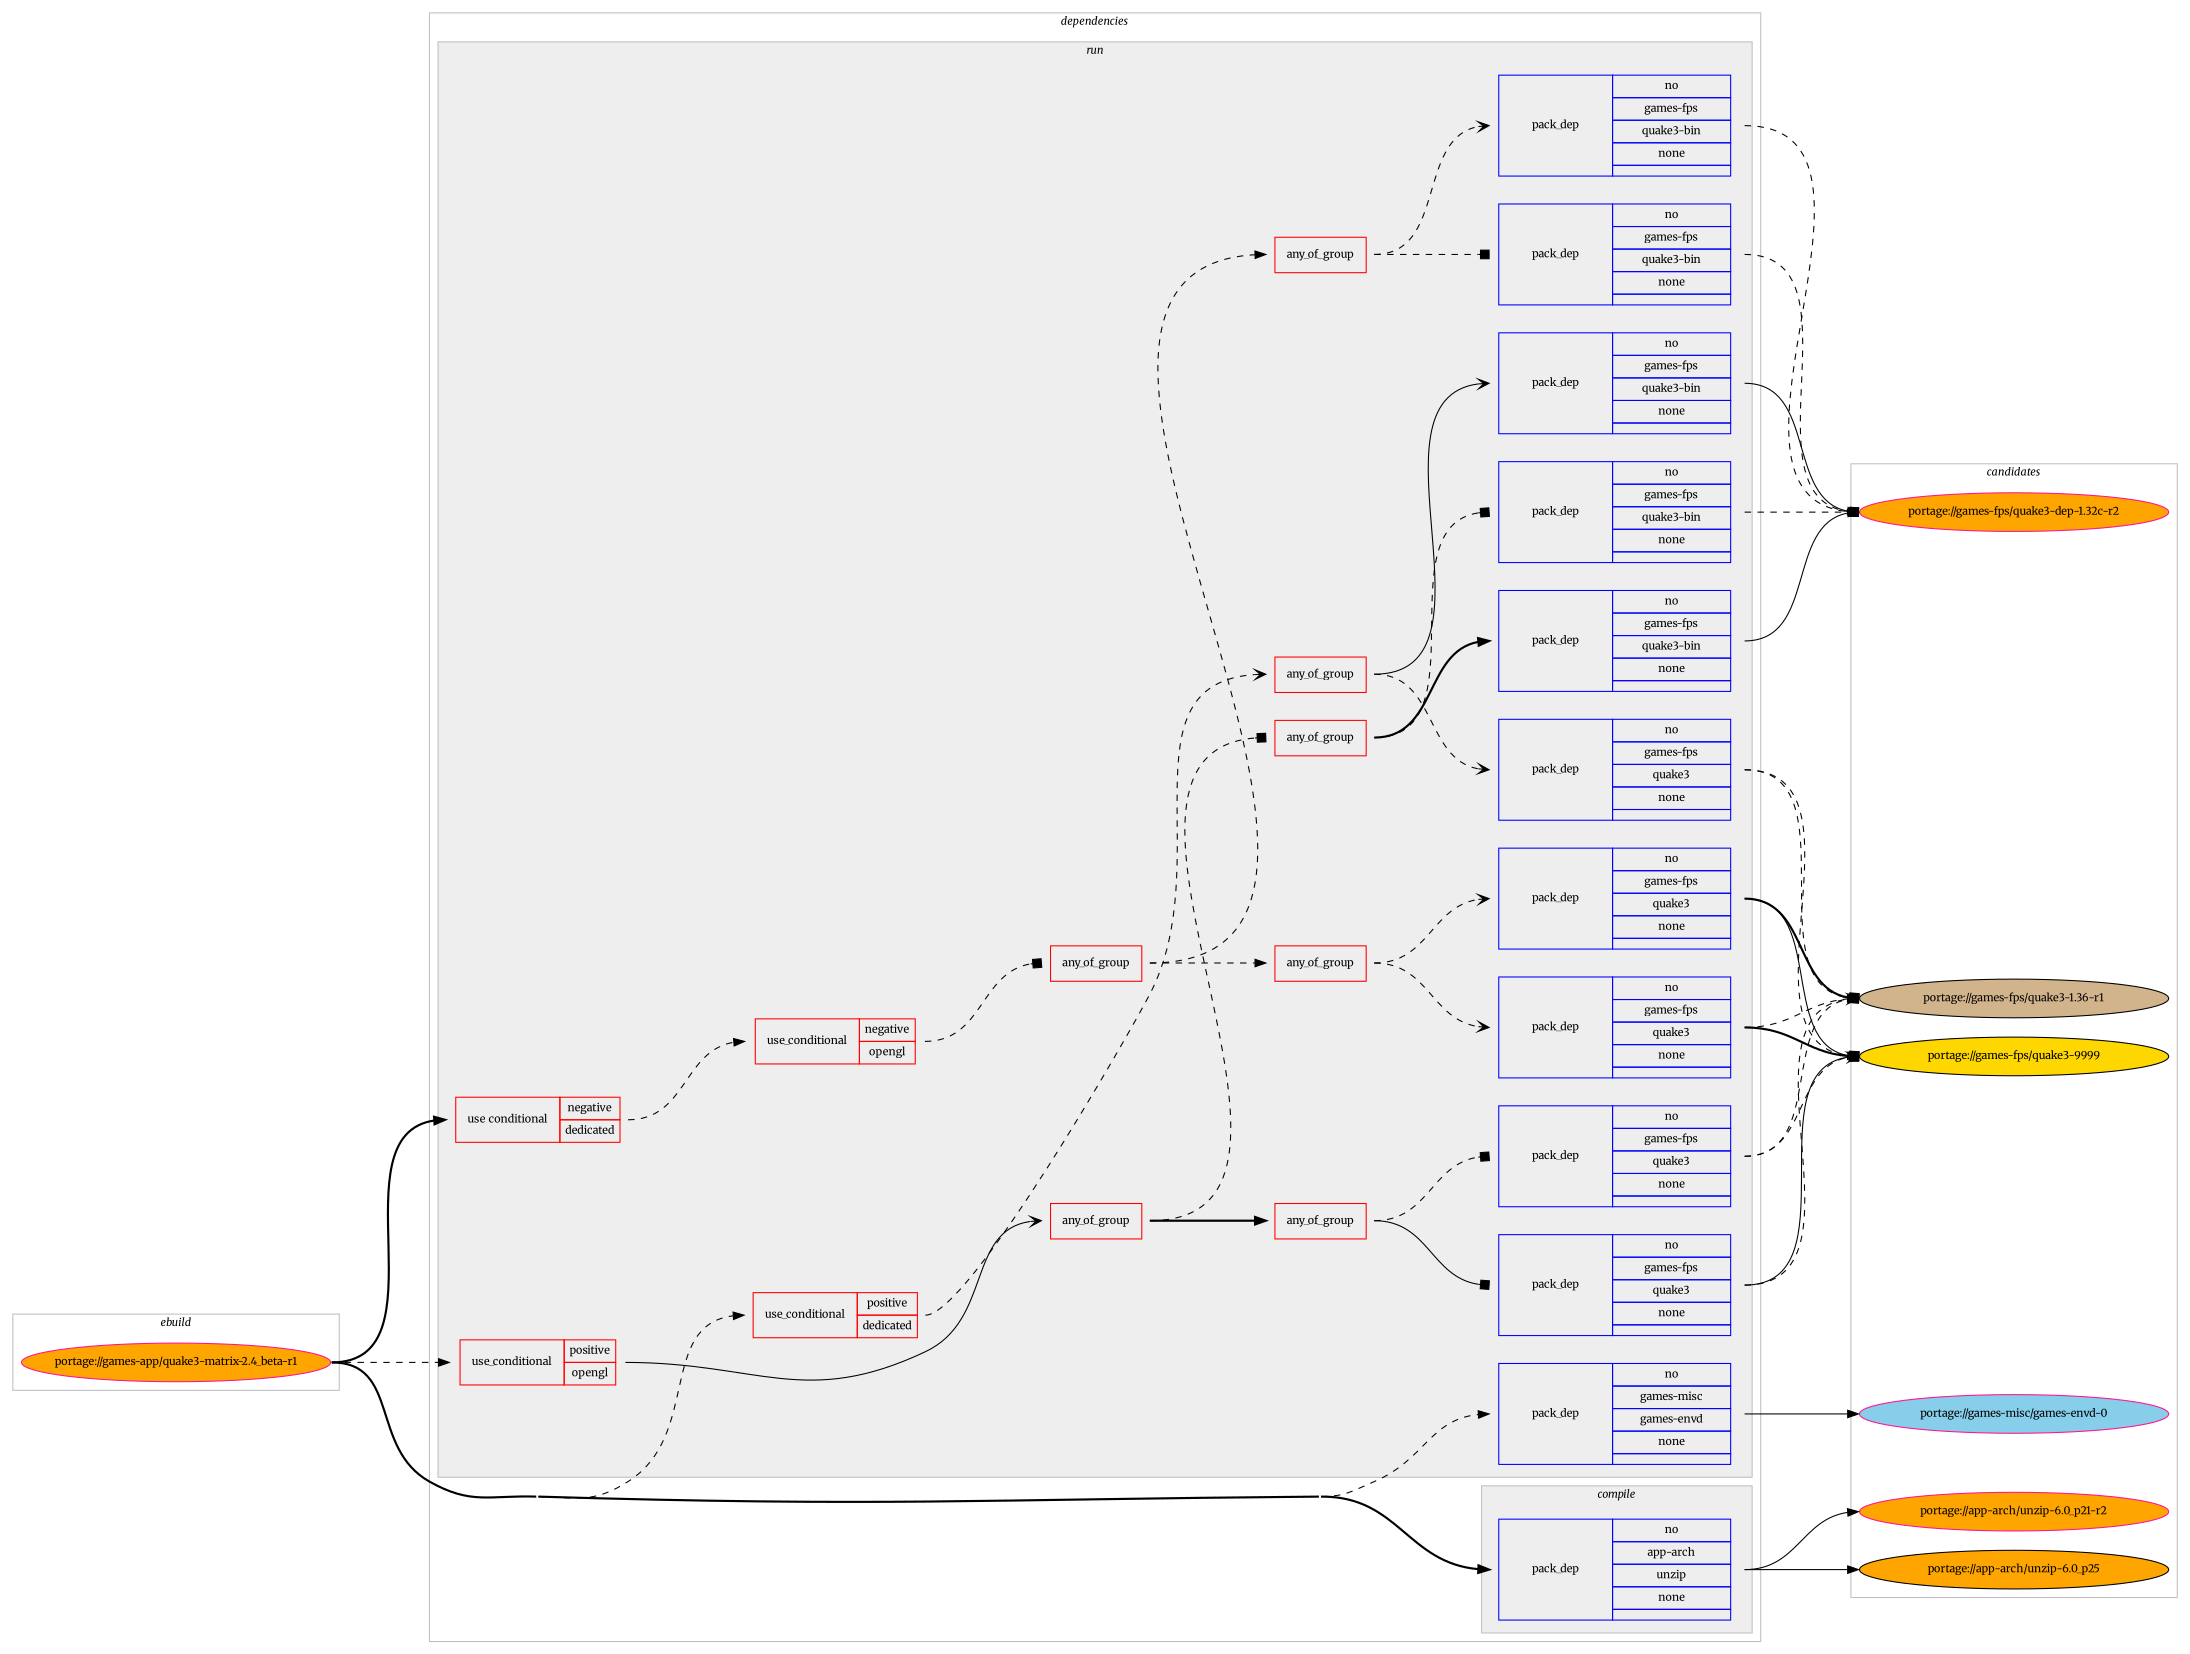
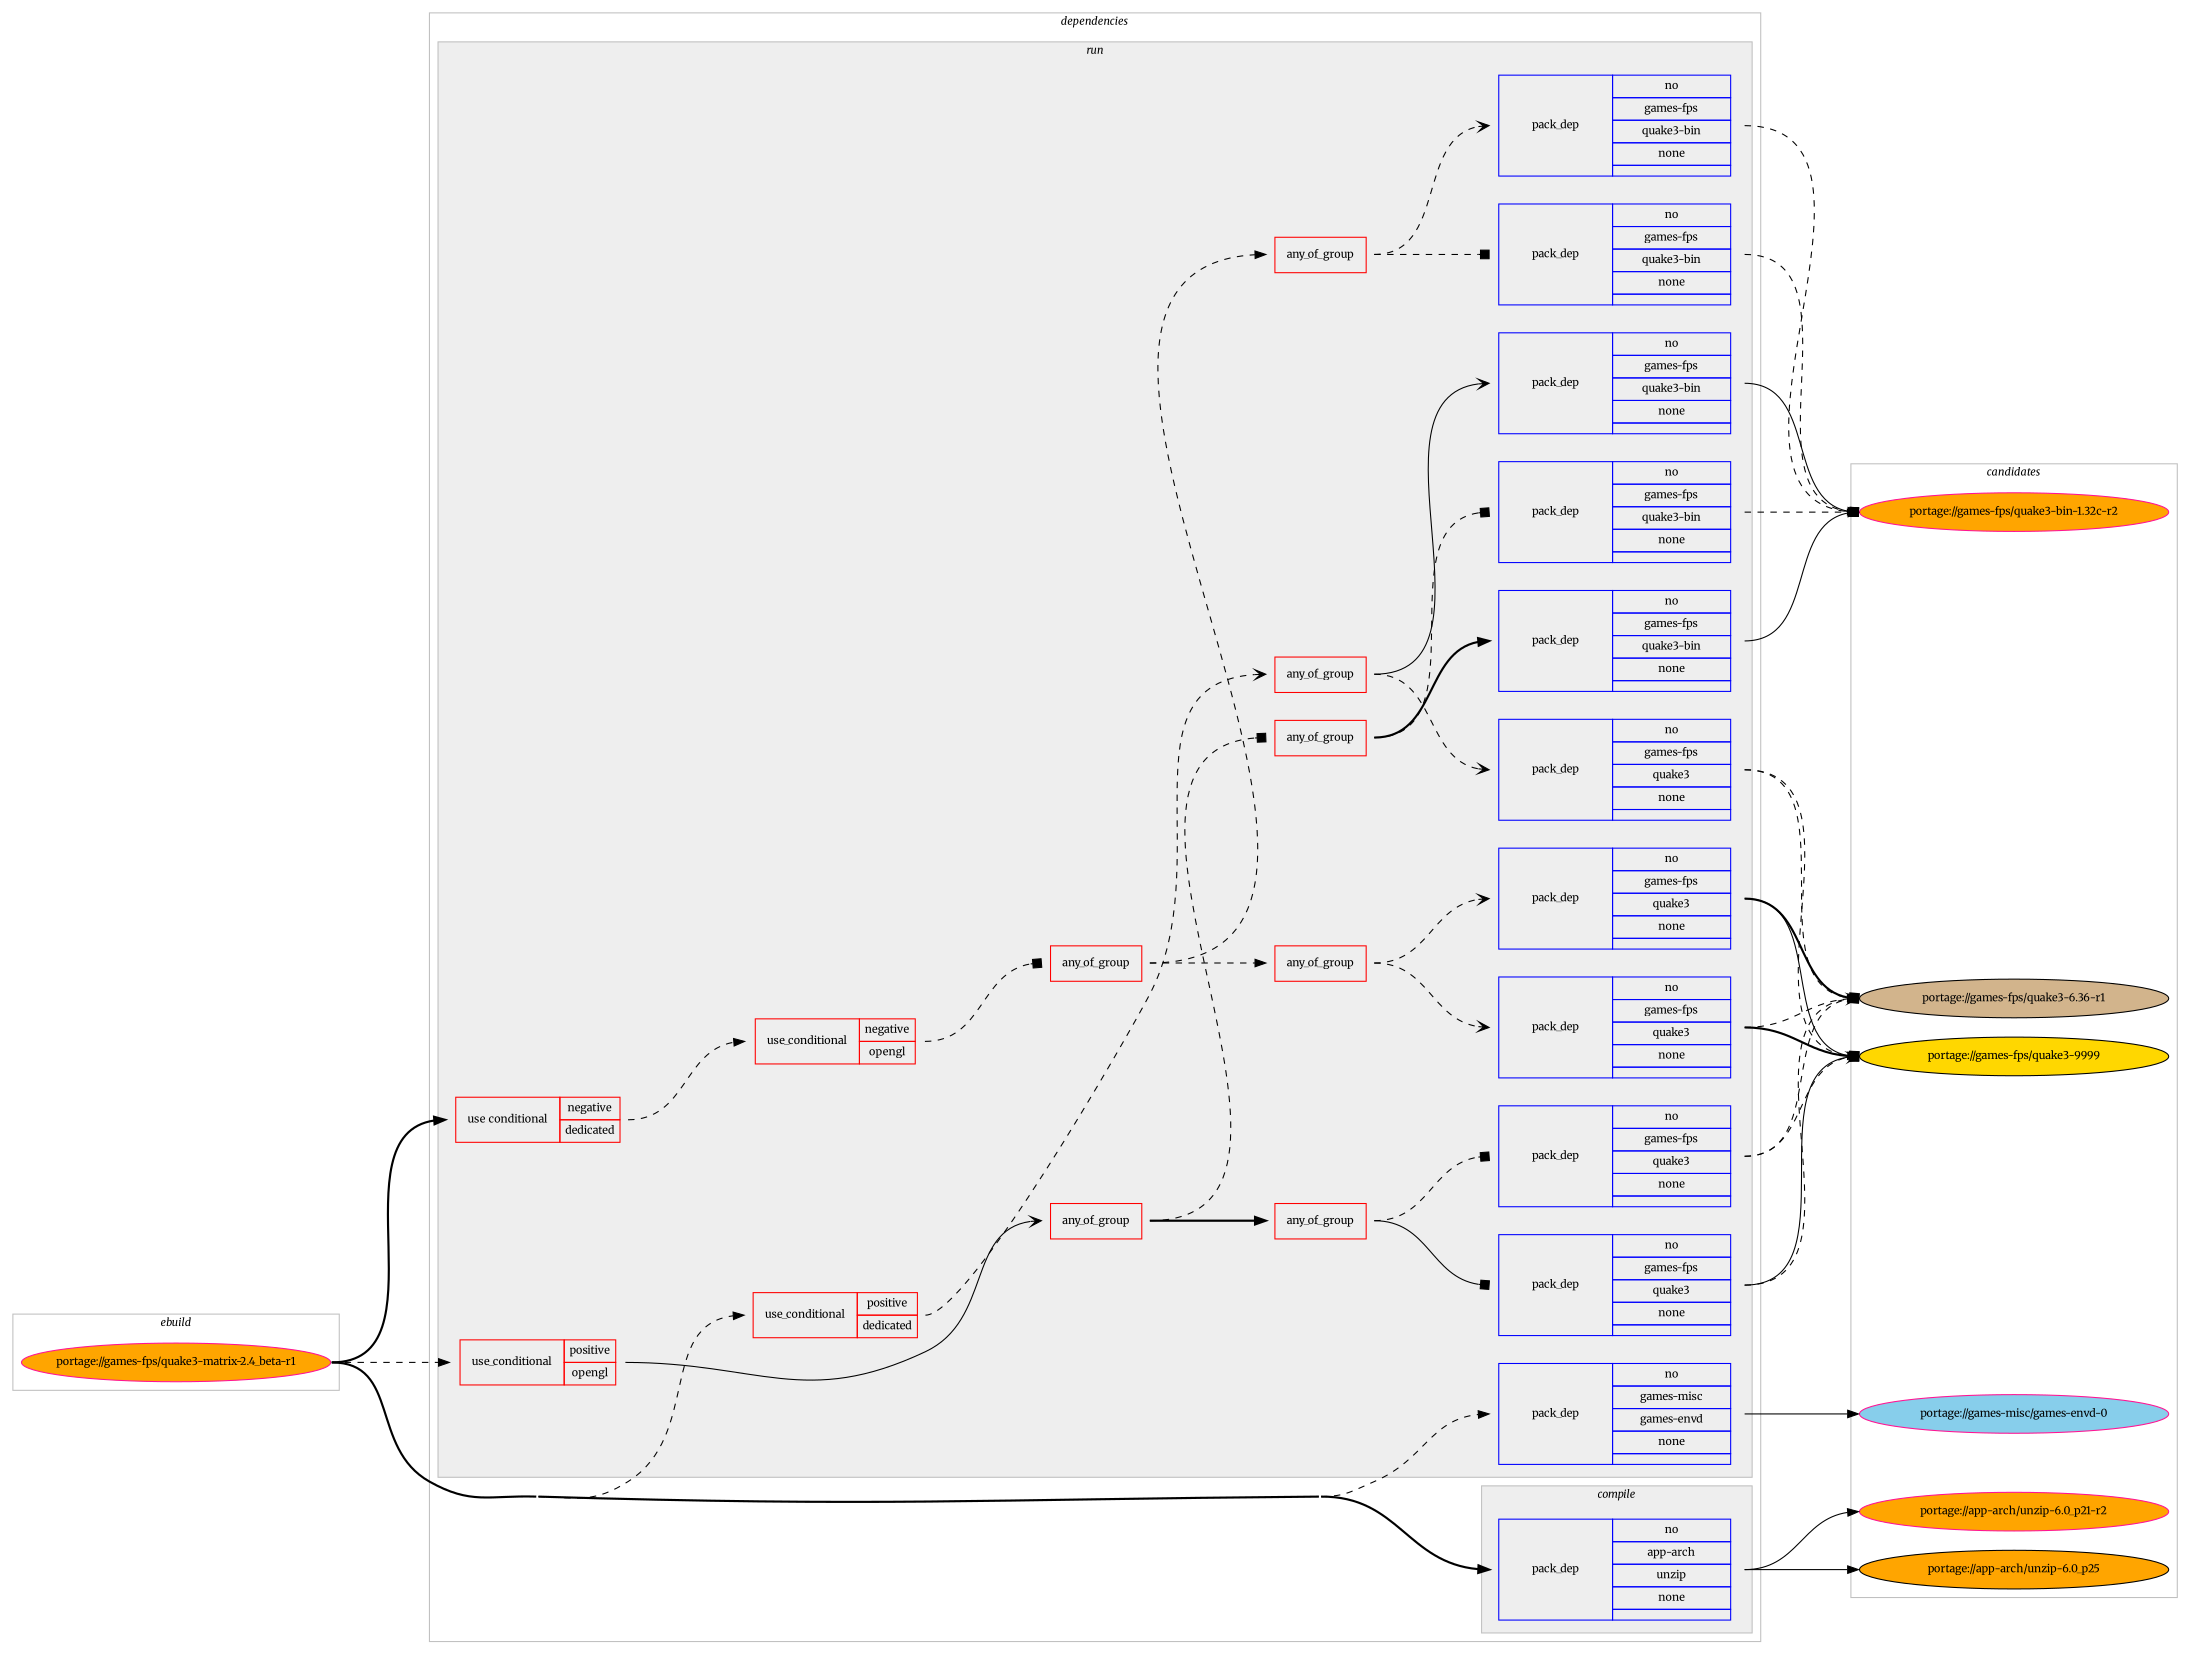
(2014, 512) -> (2014, 512)
(2014, 998) -> (2014, 998)
(176, 1362) -> (176, 1362)
